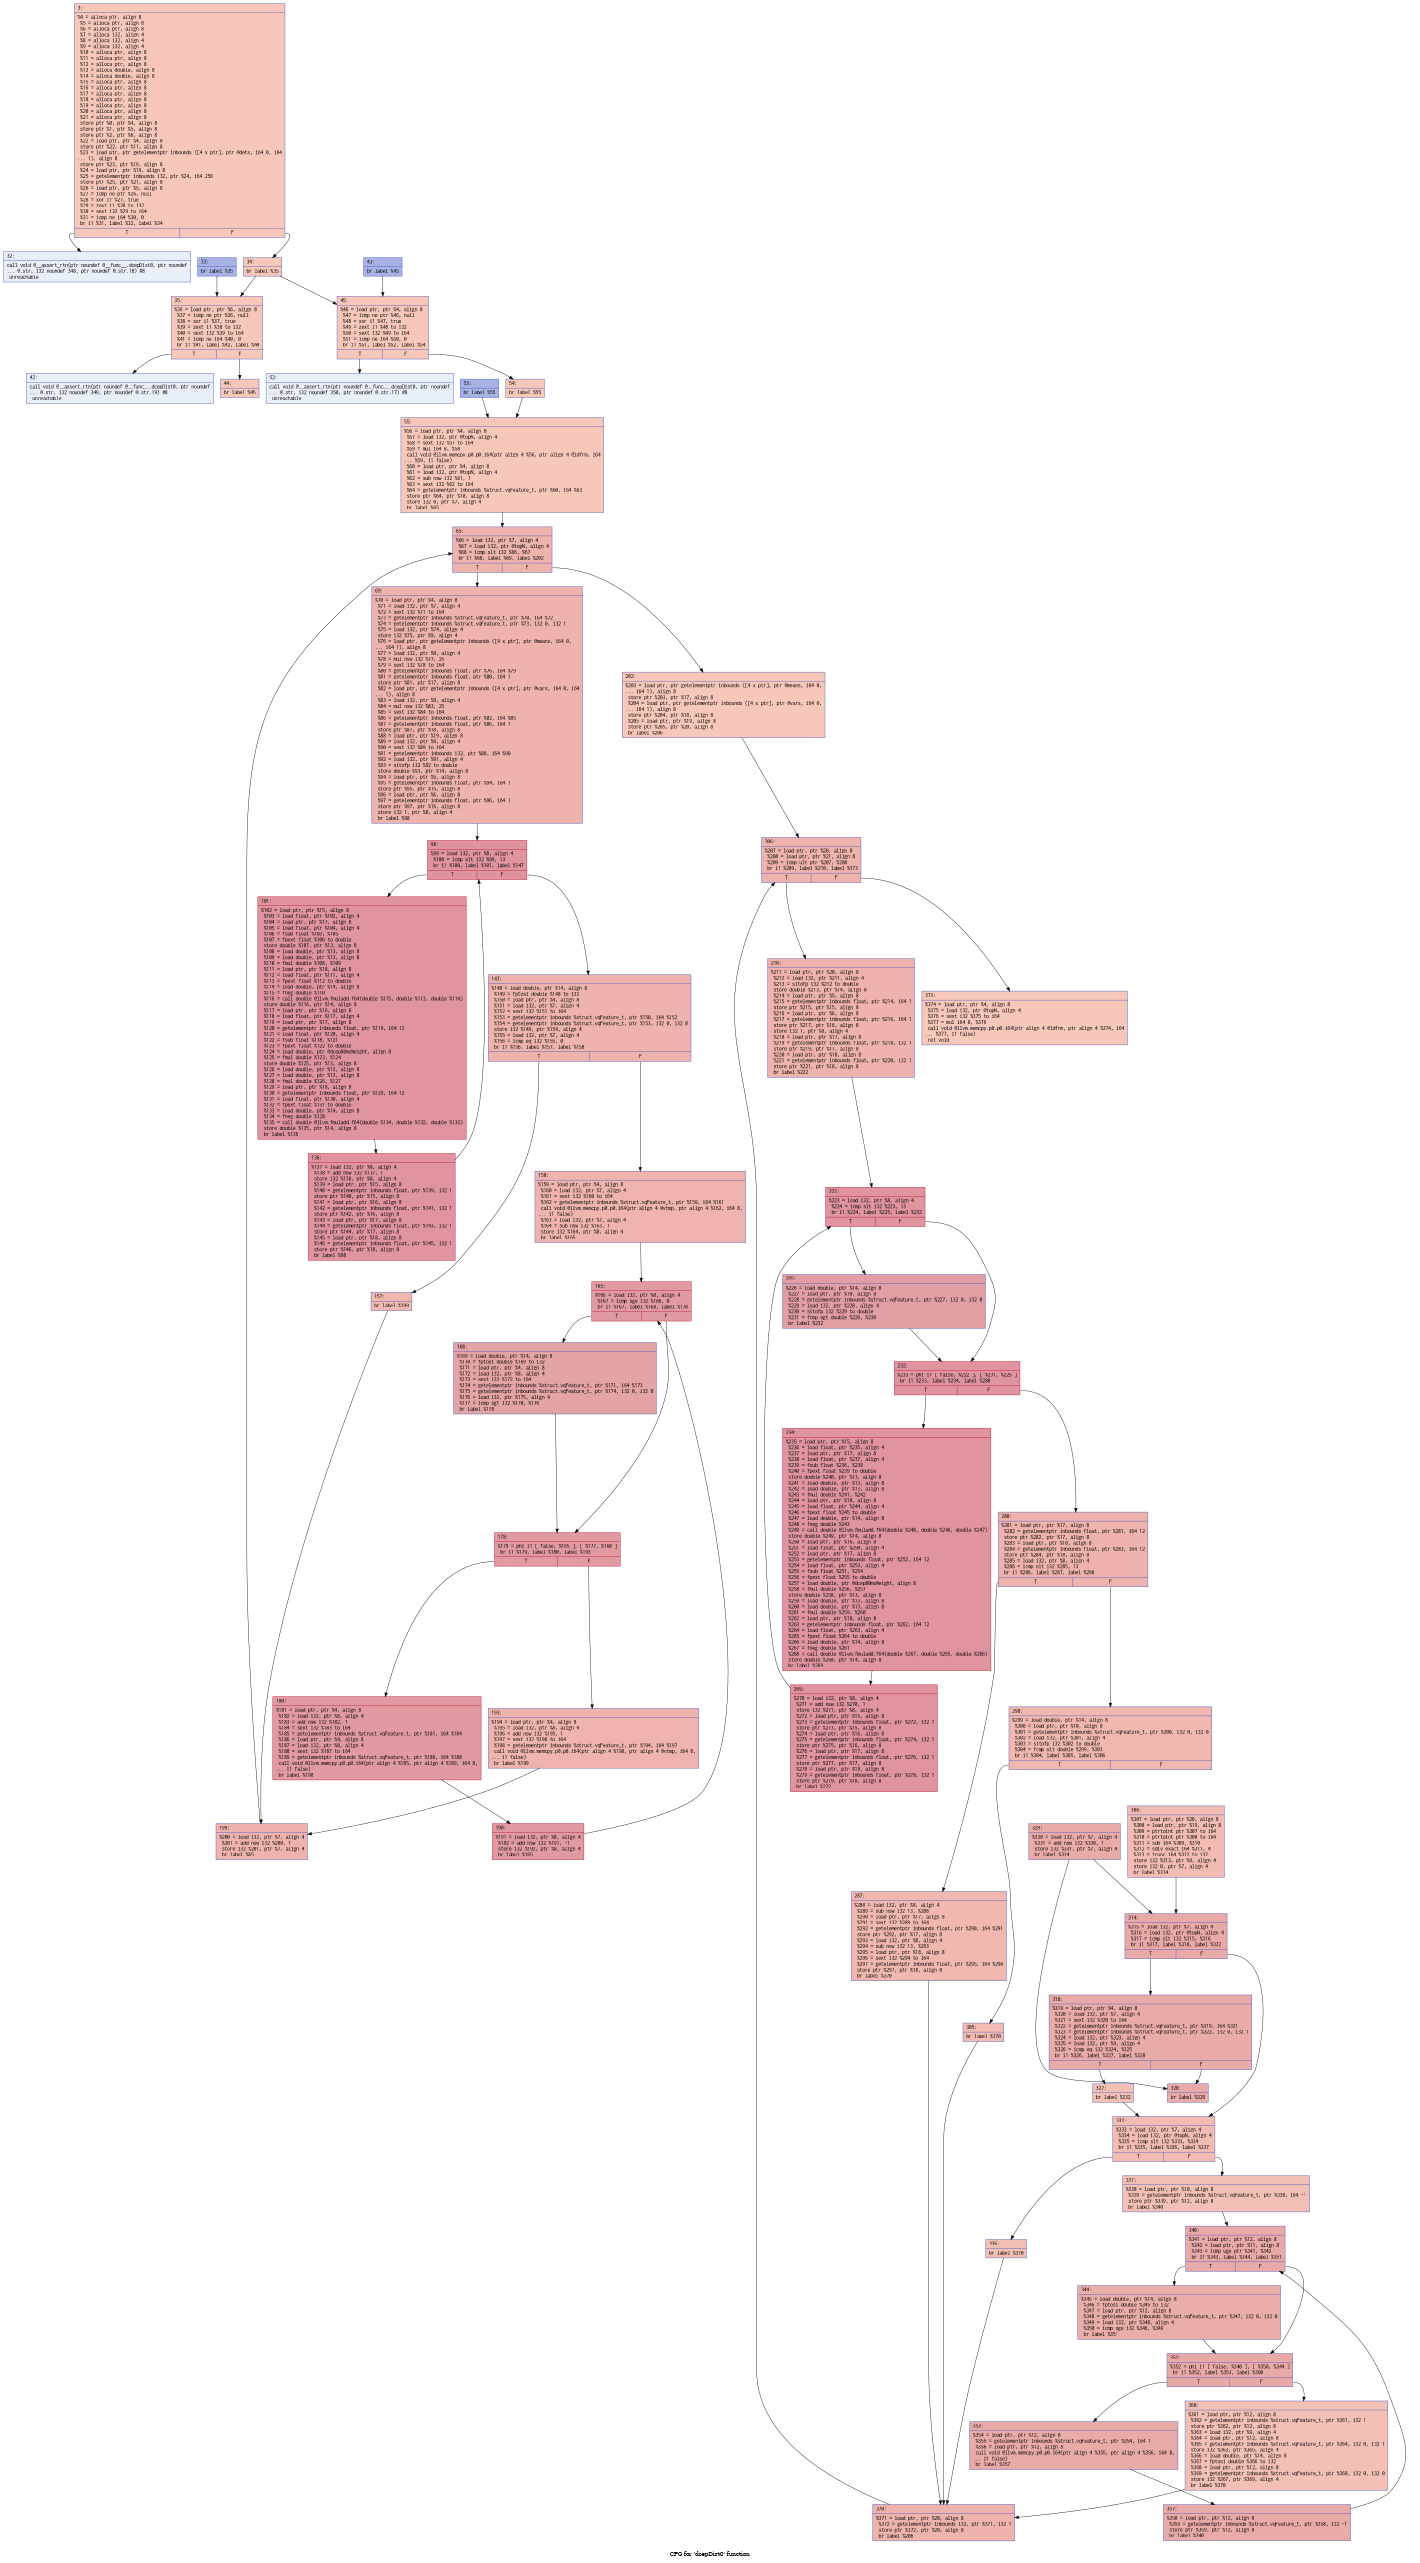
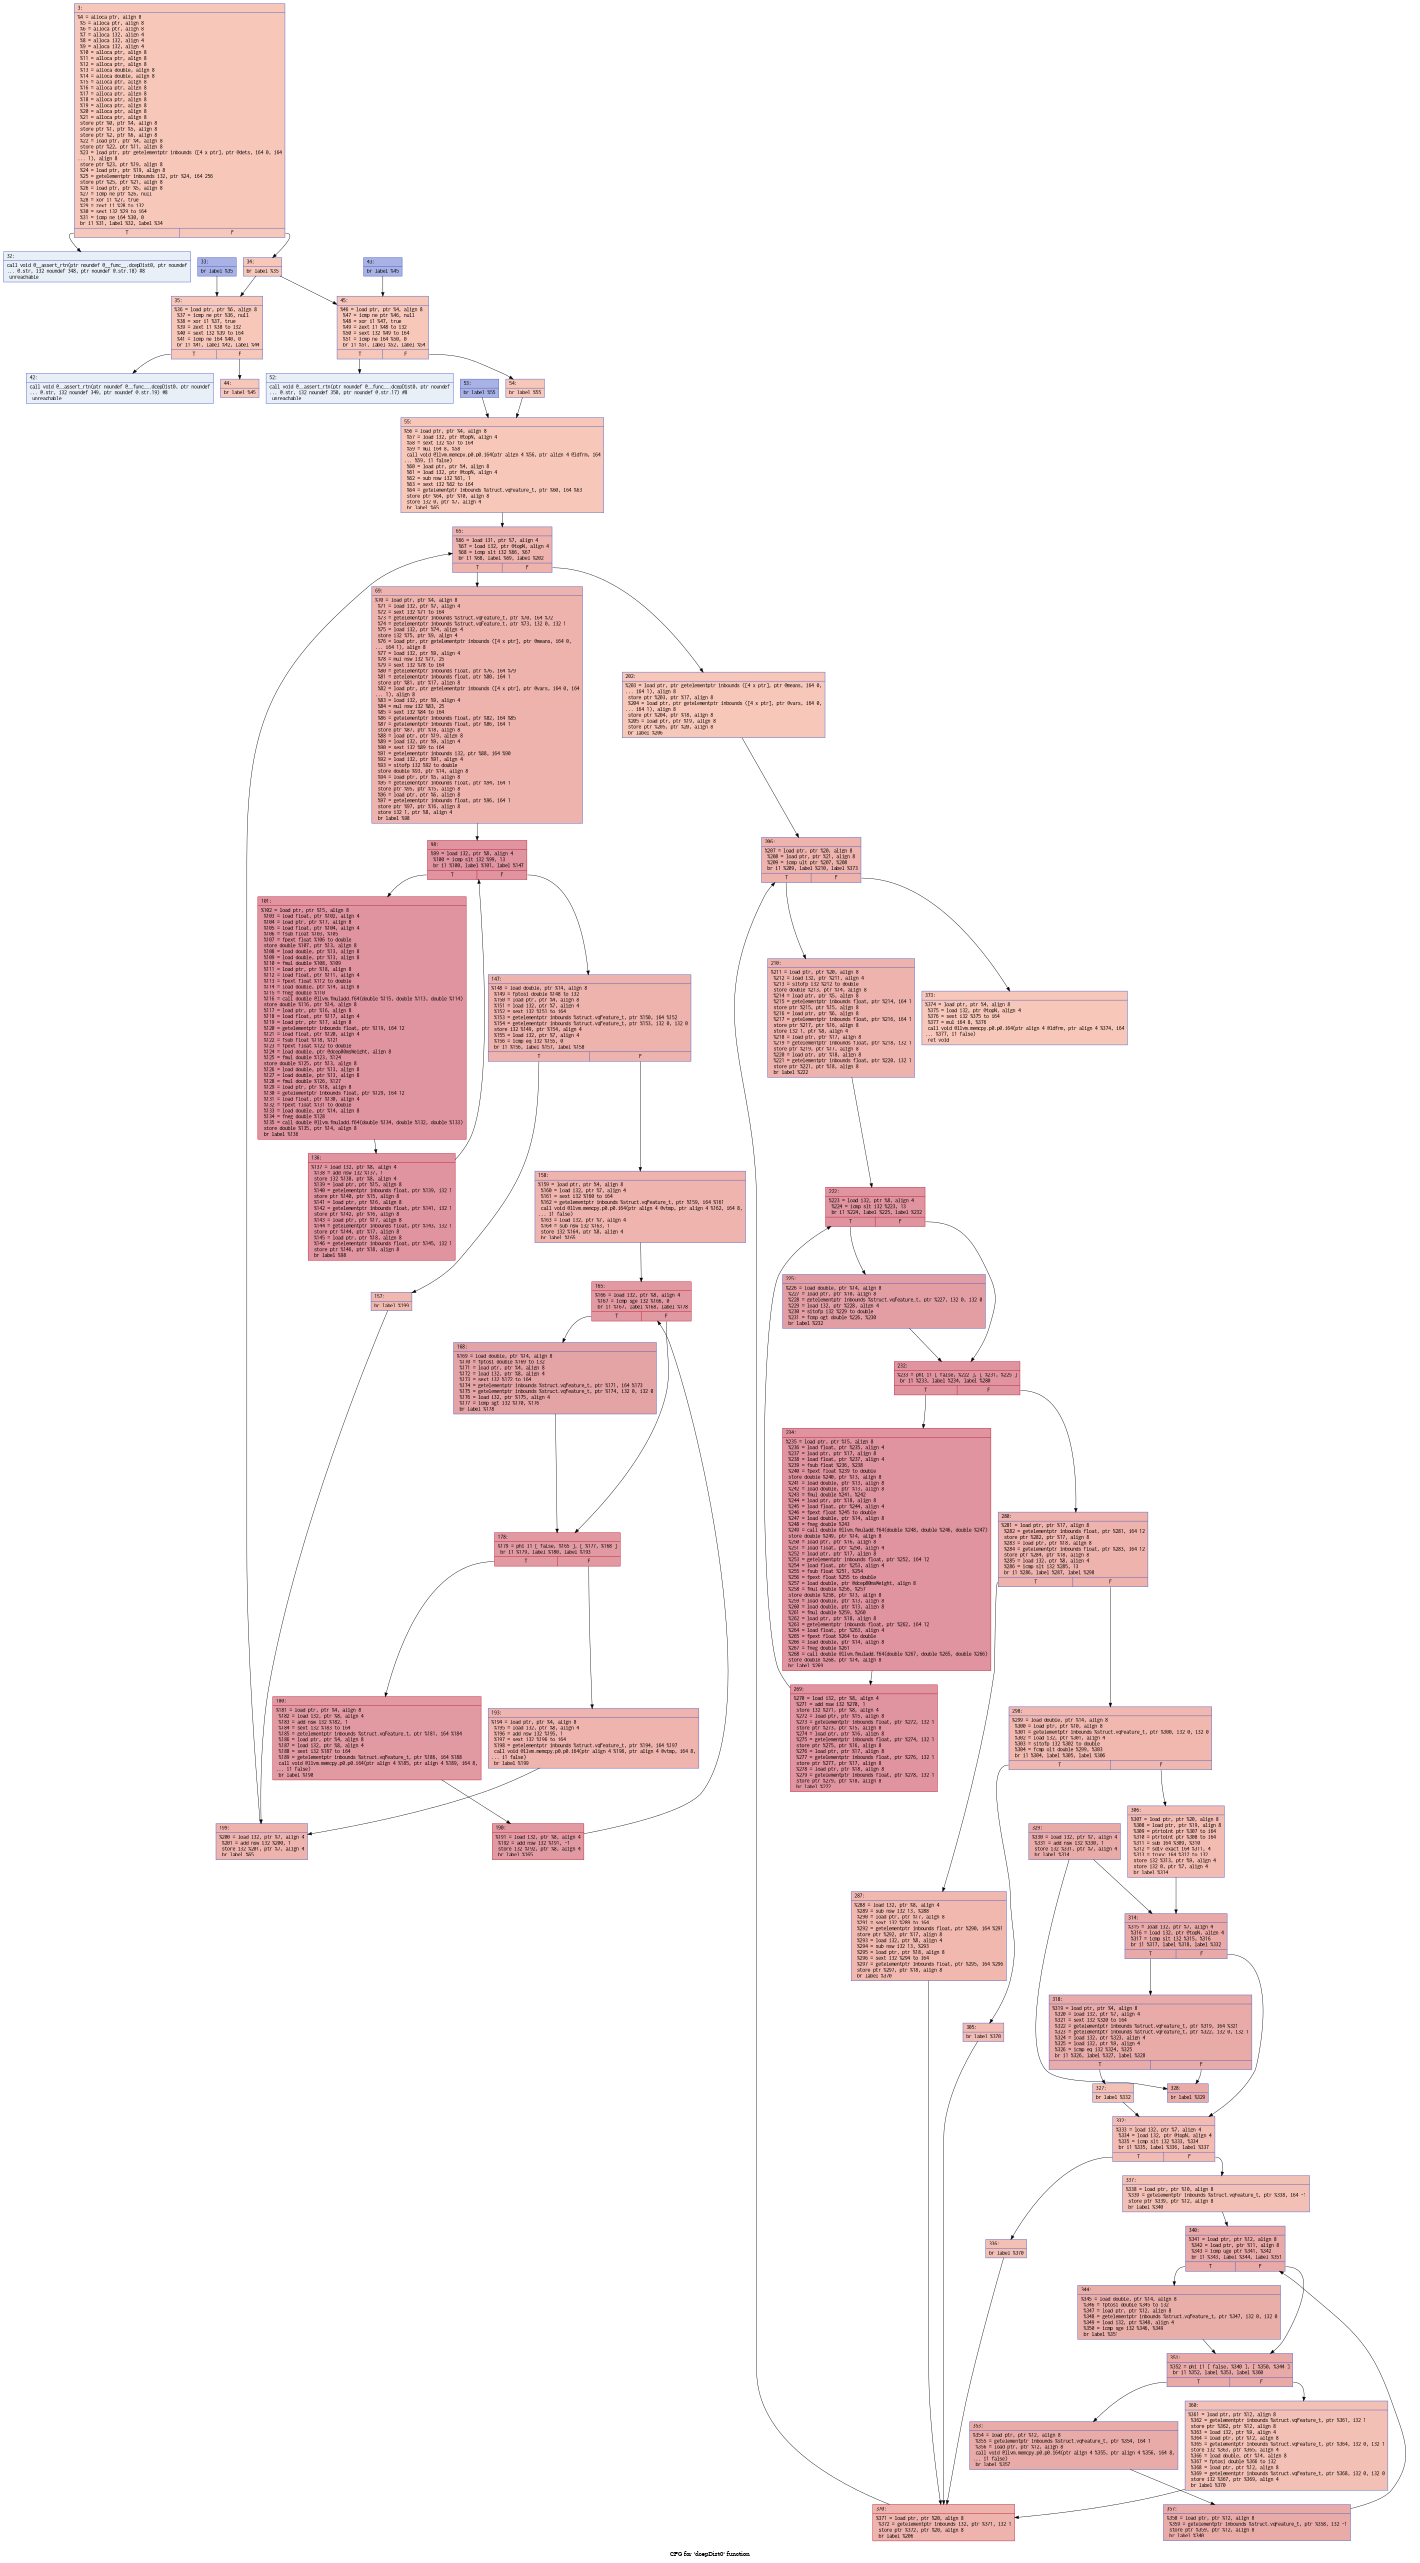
(497, 540) -> (497, 540)
none -> (1162, 1786)
(944, 2523) -> (944, 2523)
